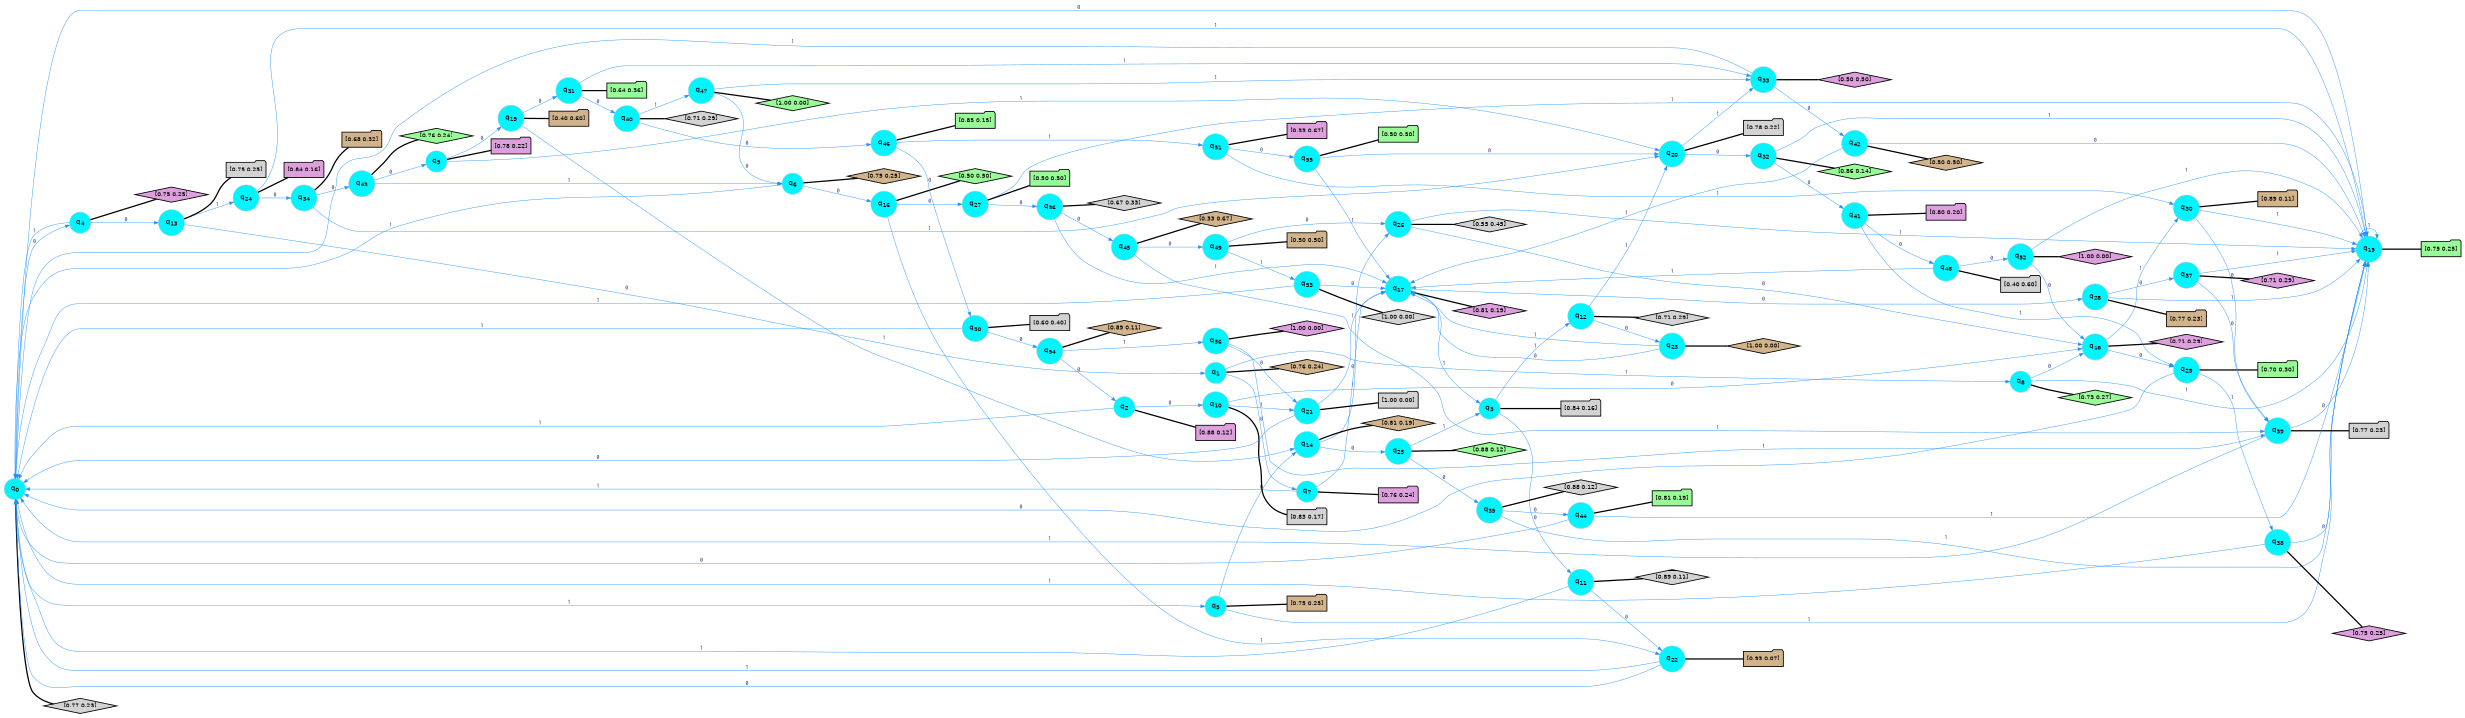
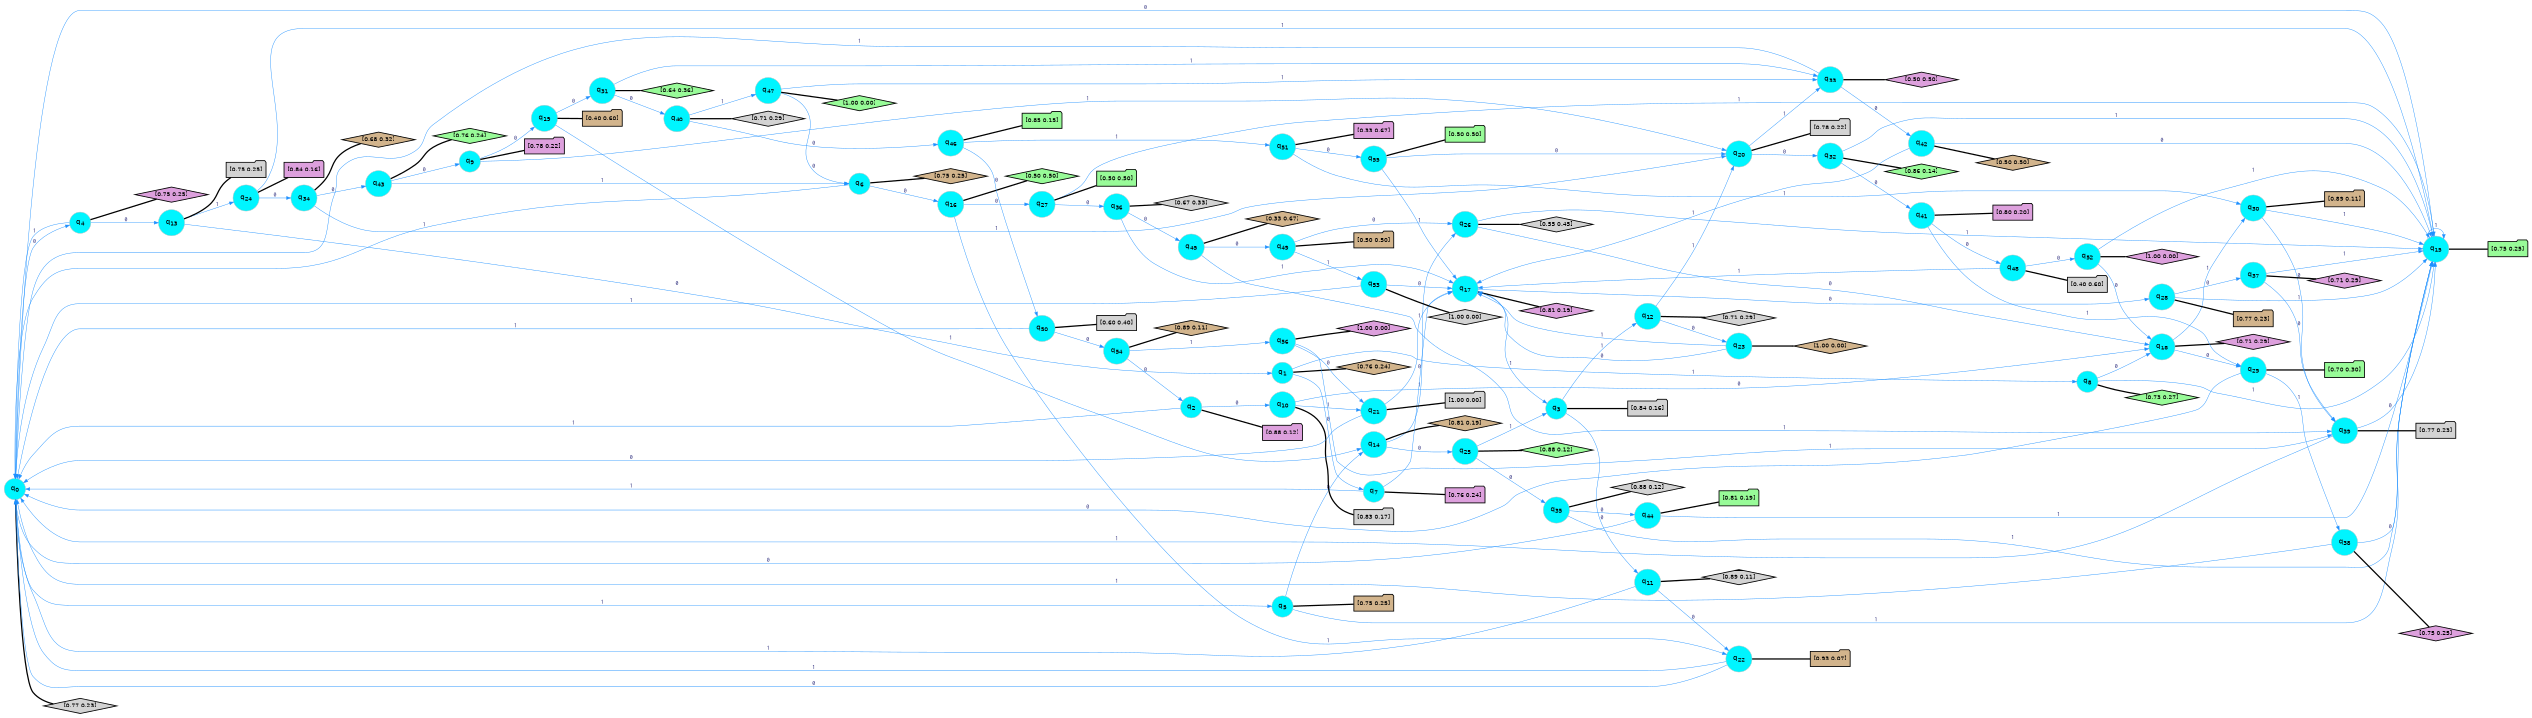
(627, 91) -> (677, 91)
(362, 140) -> (379, 140)
